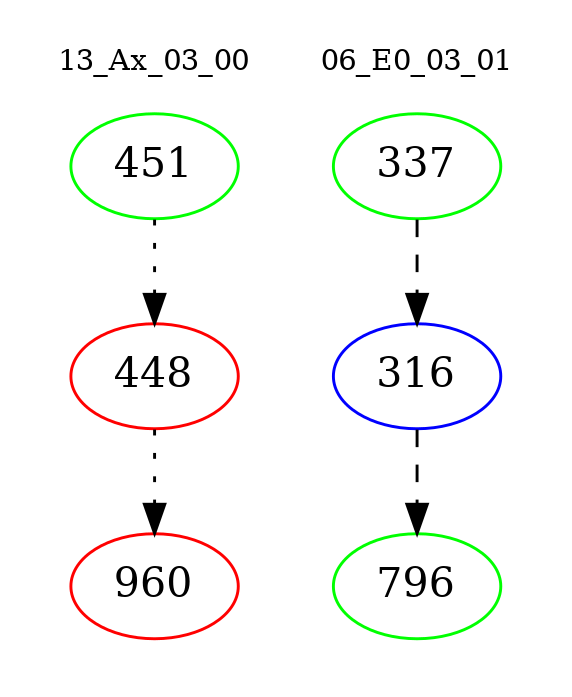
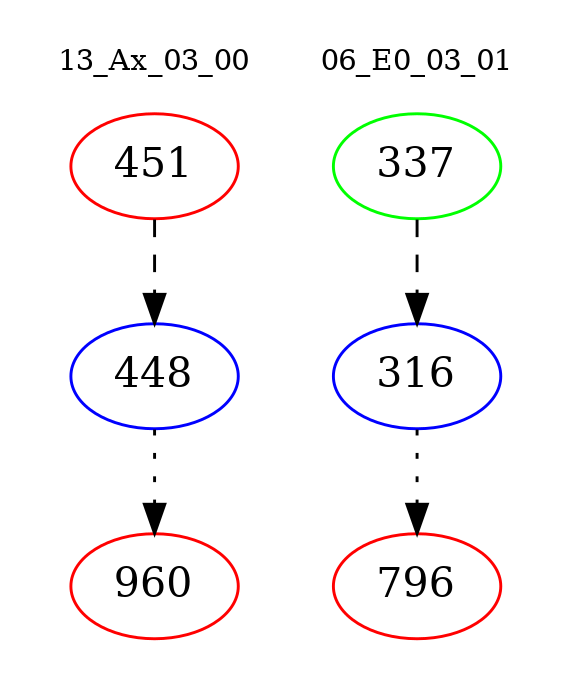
(155, 166) -> (155, 166)
(155, 257) -> (155, 257)
(155, 376) -> (155, 376)
(417, 467) -> (417, 467)
(417, 586) -> (417, 586)
